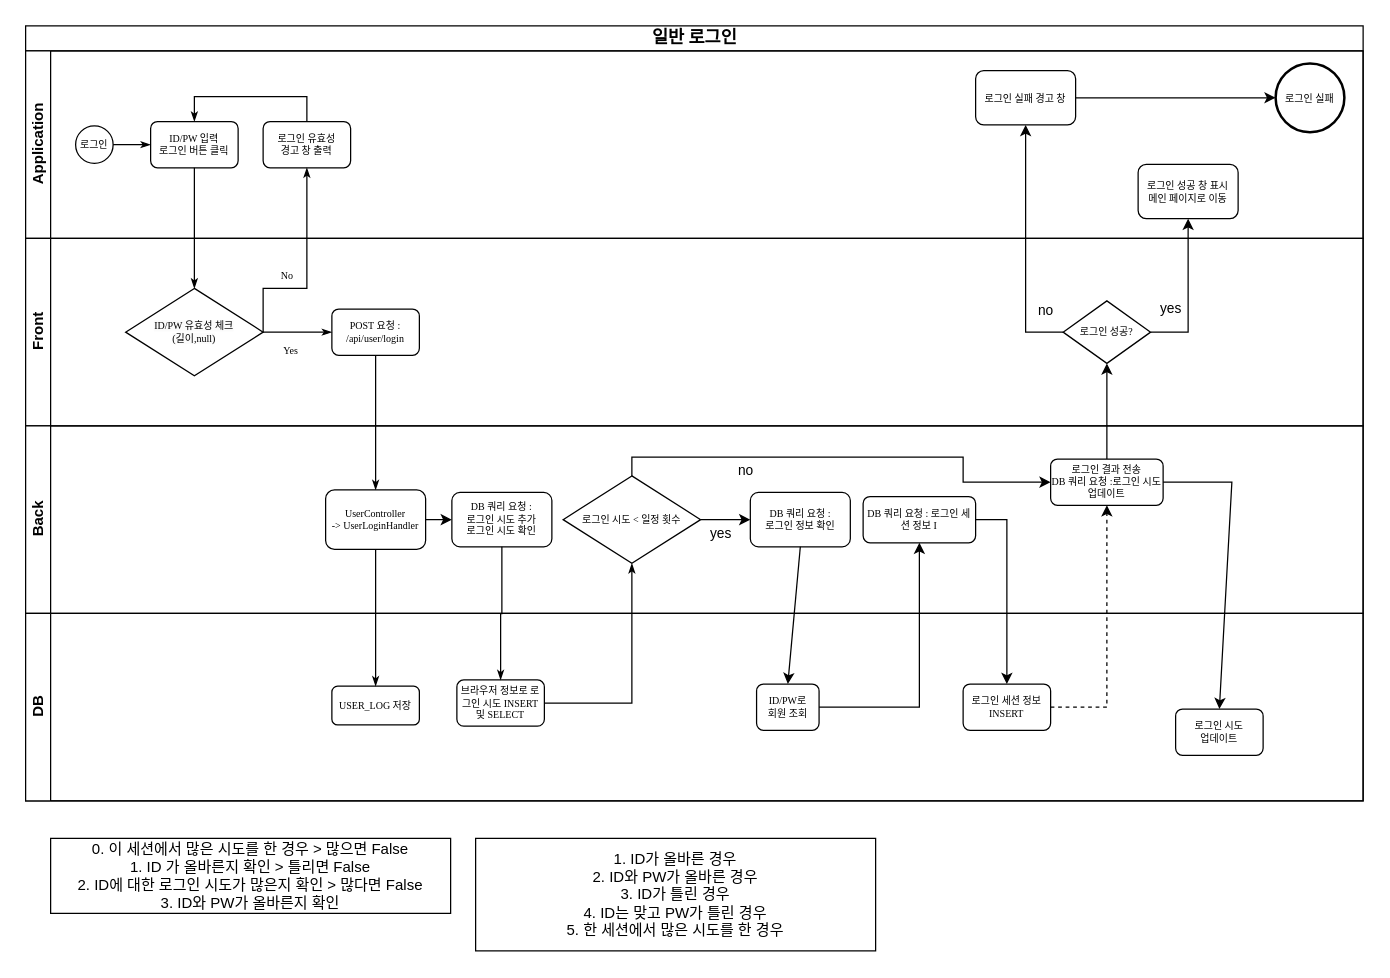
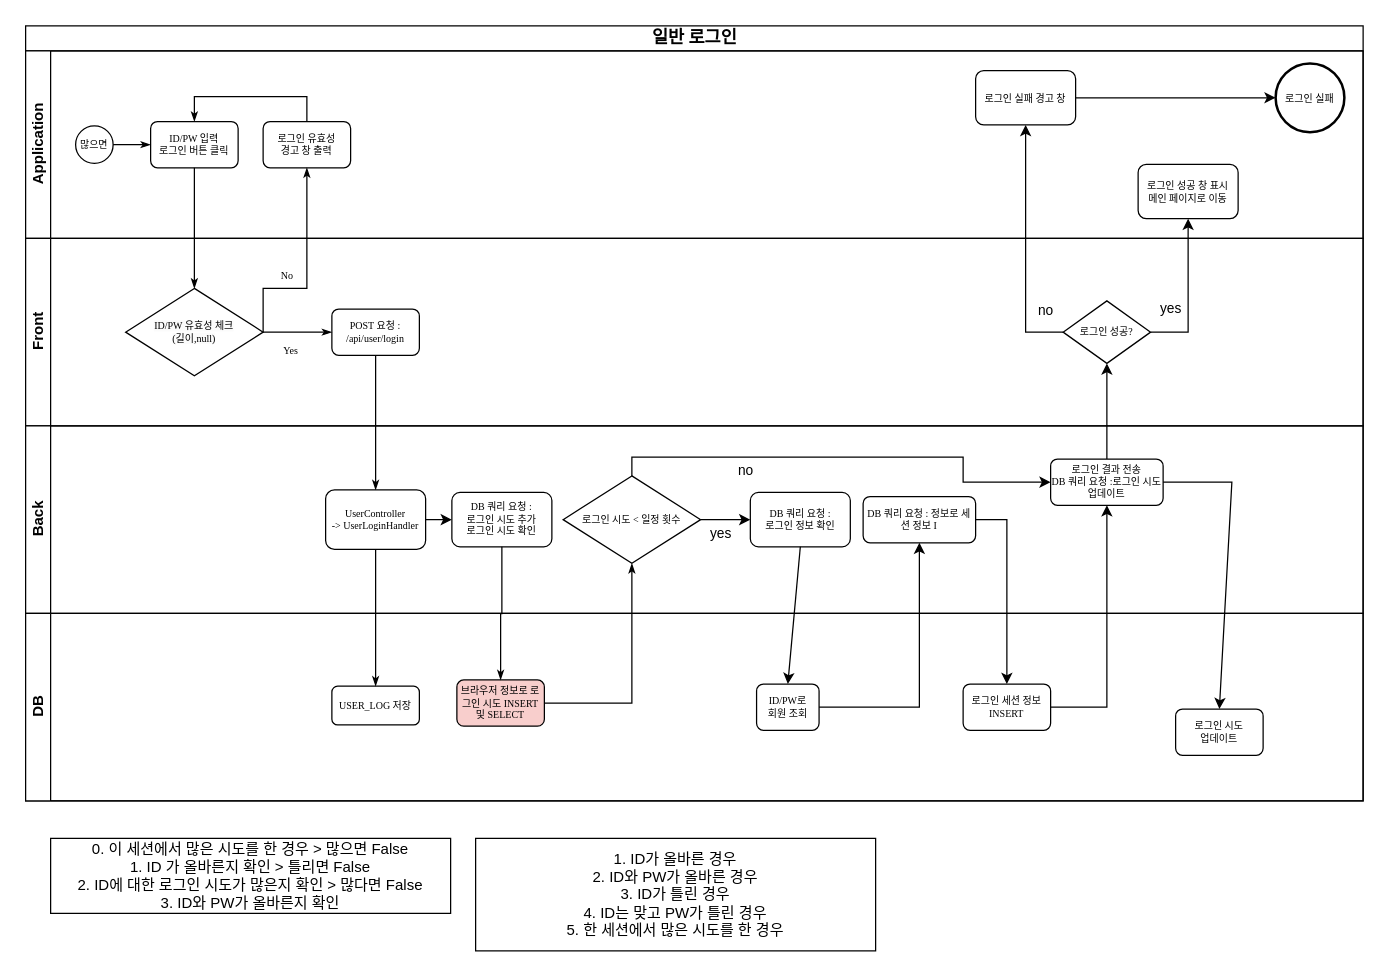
(94, 144) -> (94, 144)
(919, 519) -> (919, 519)
(1107, 639) -> (1107, 639)
(501, 703) -> (501, 703)
